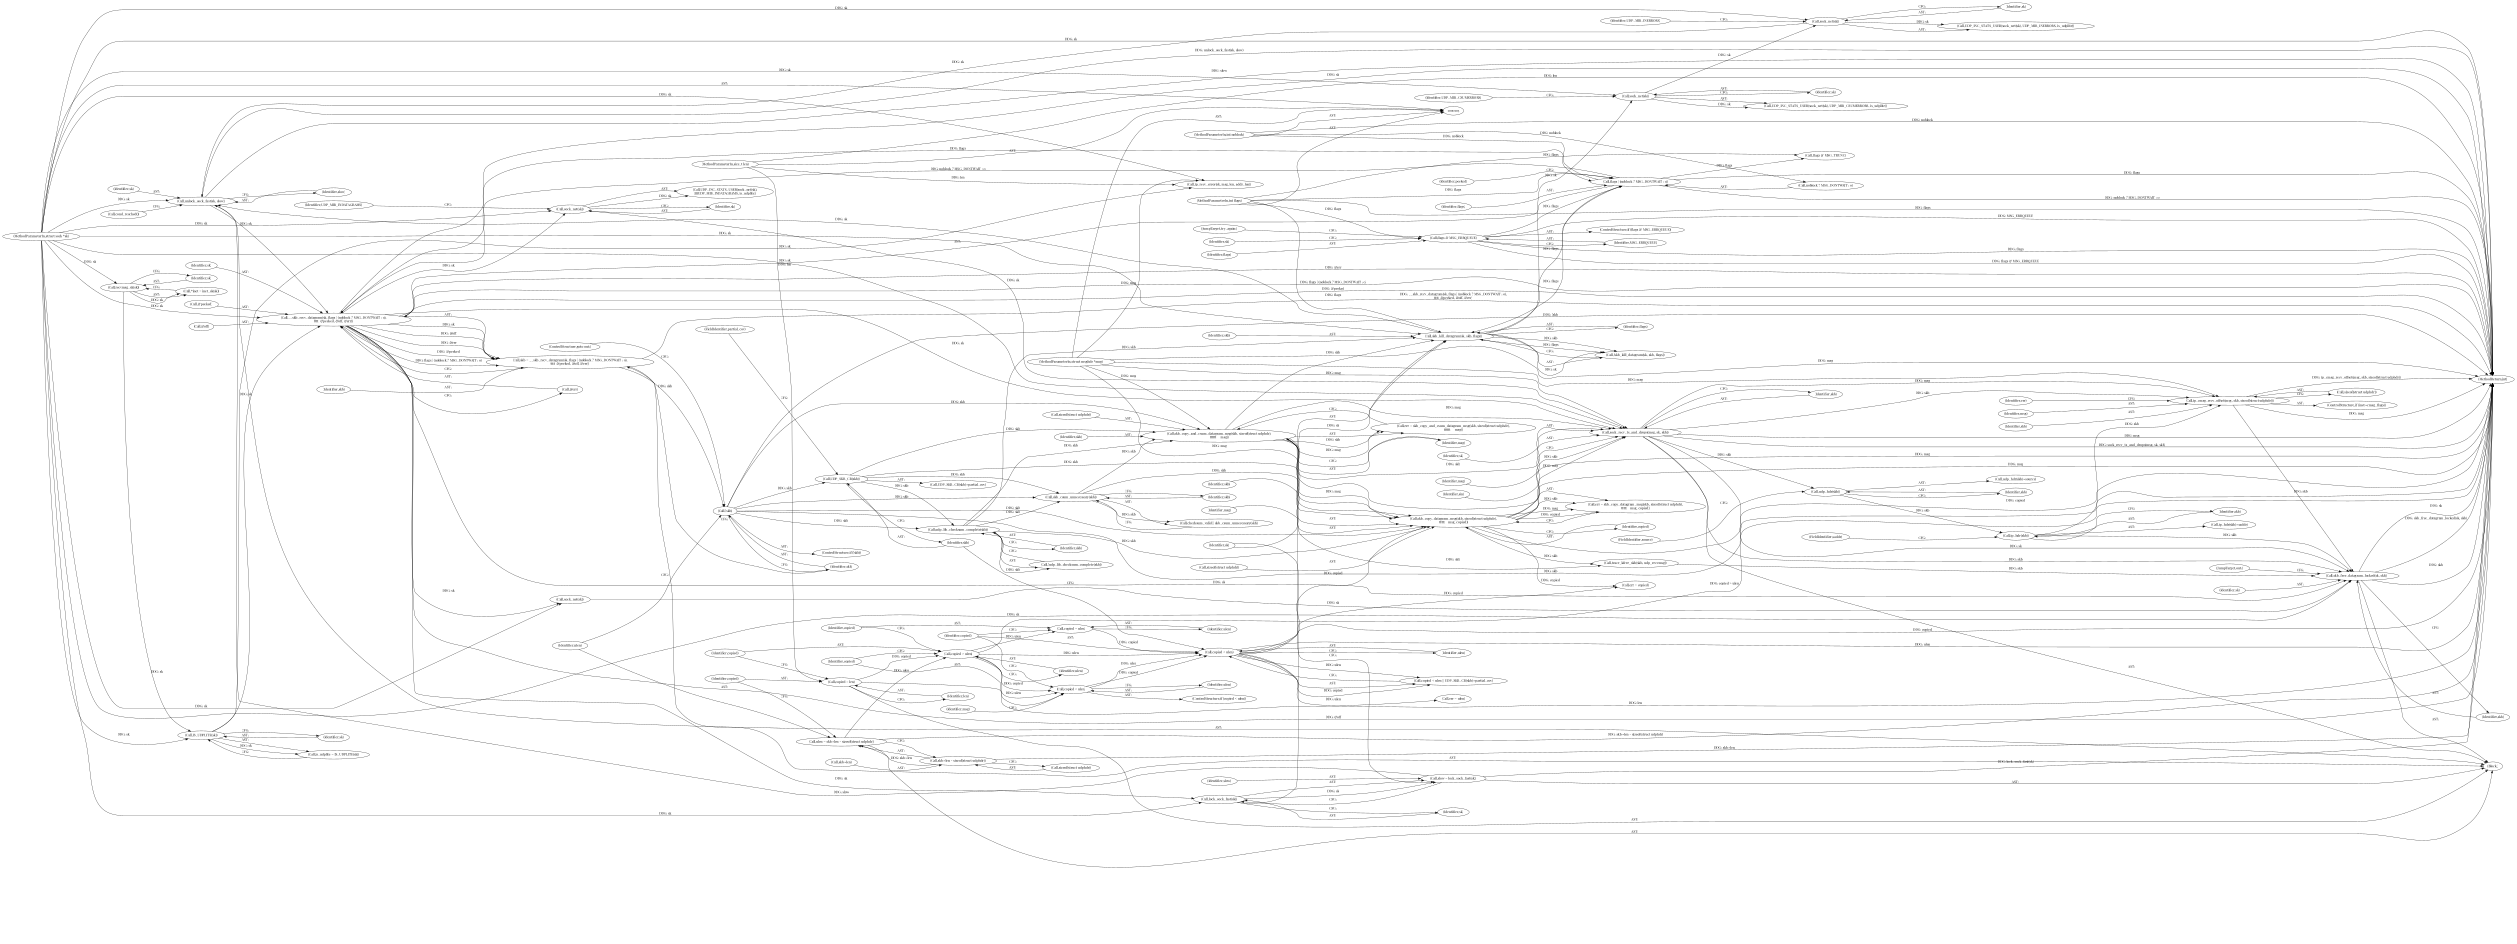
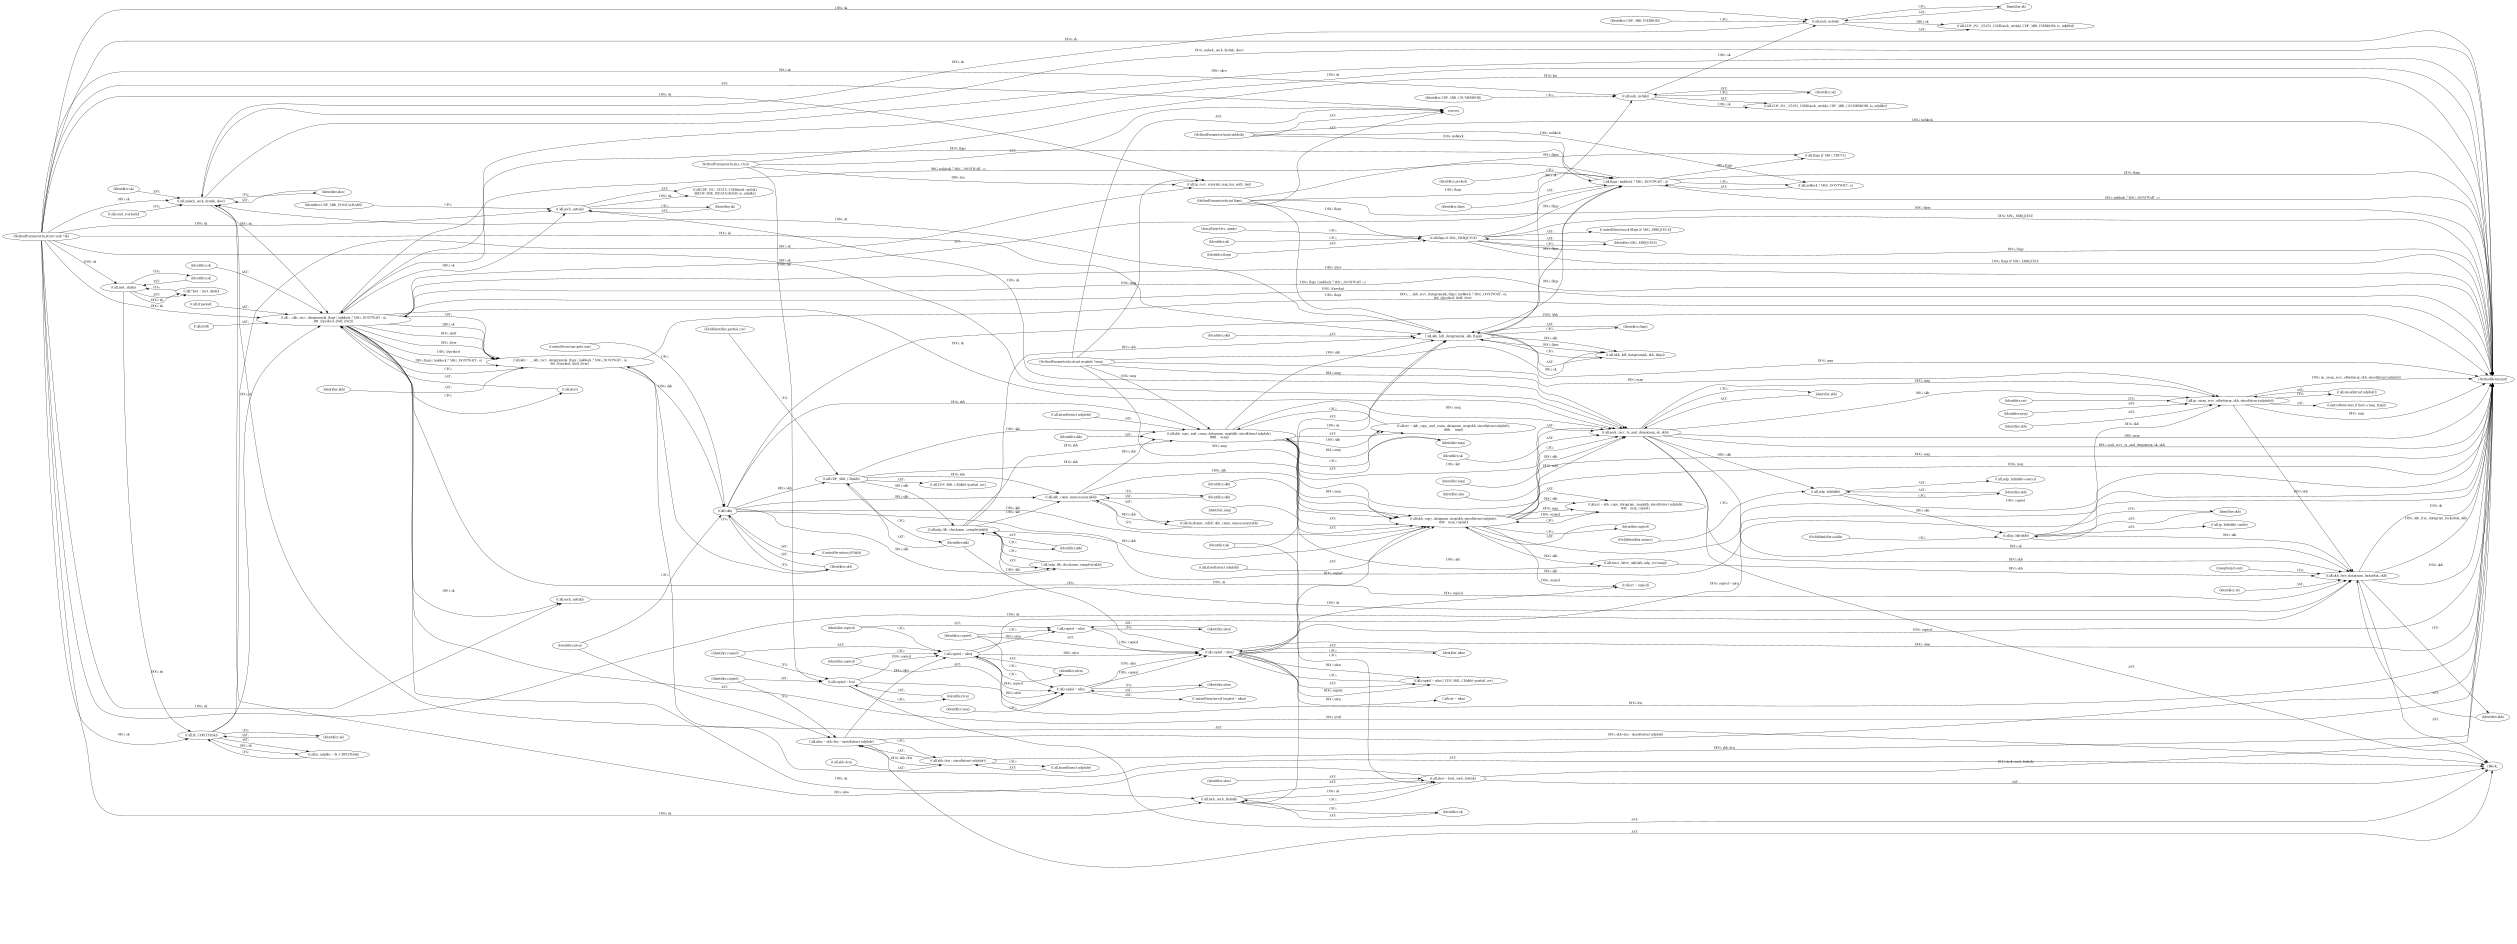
none -> (1733, 184)
(124, 288) -> (124, 288)
(825, 525) -> (892, 552)
